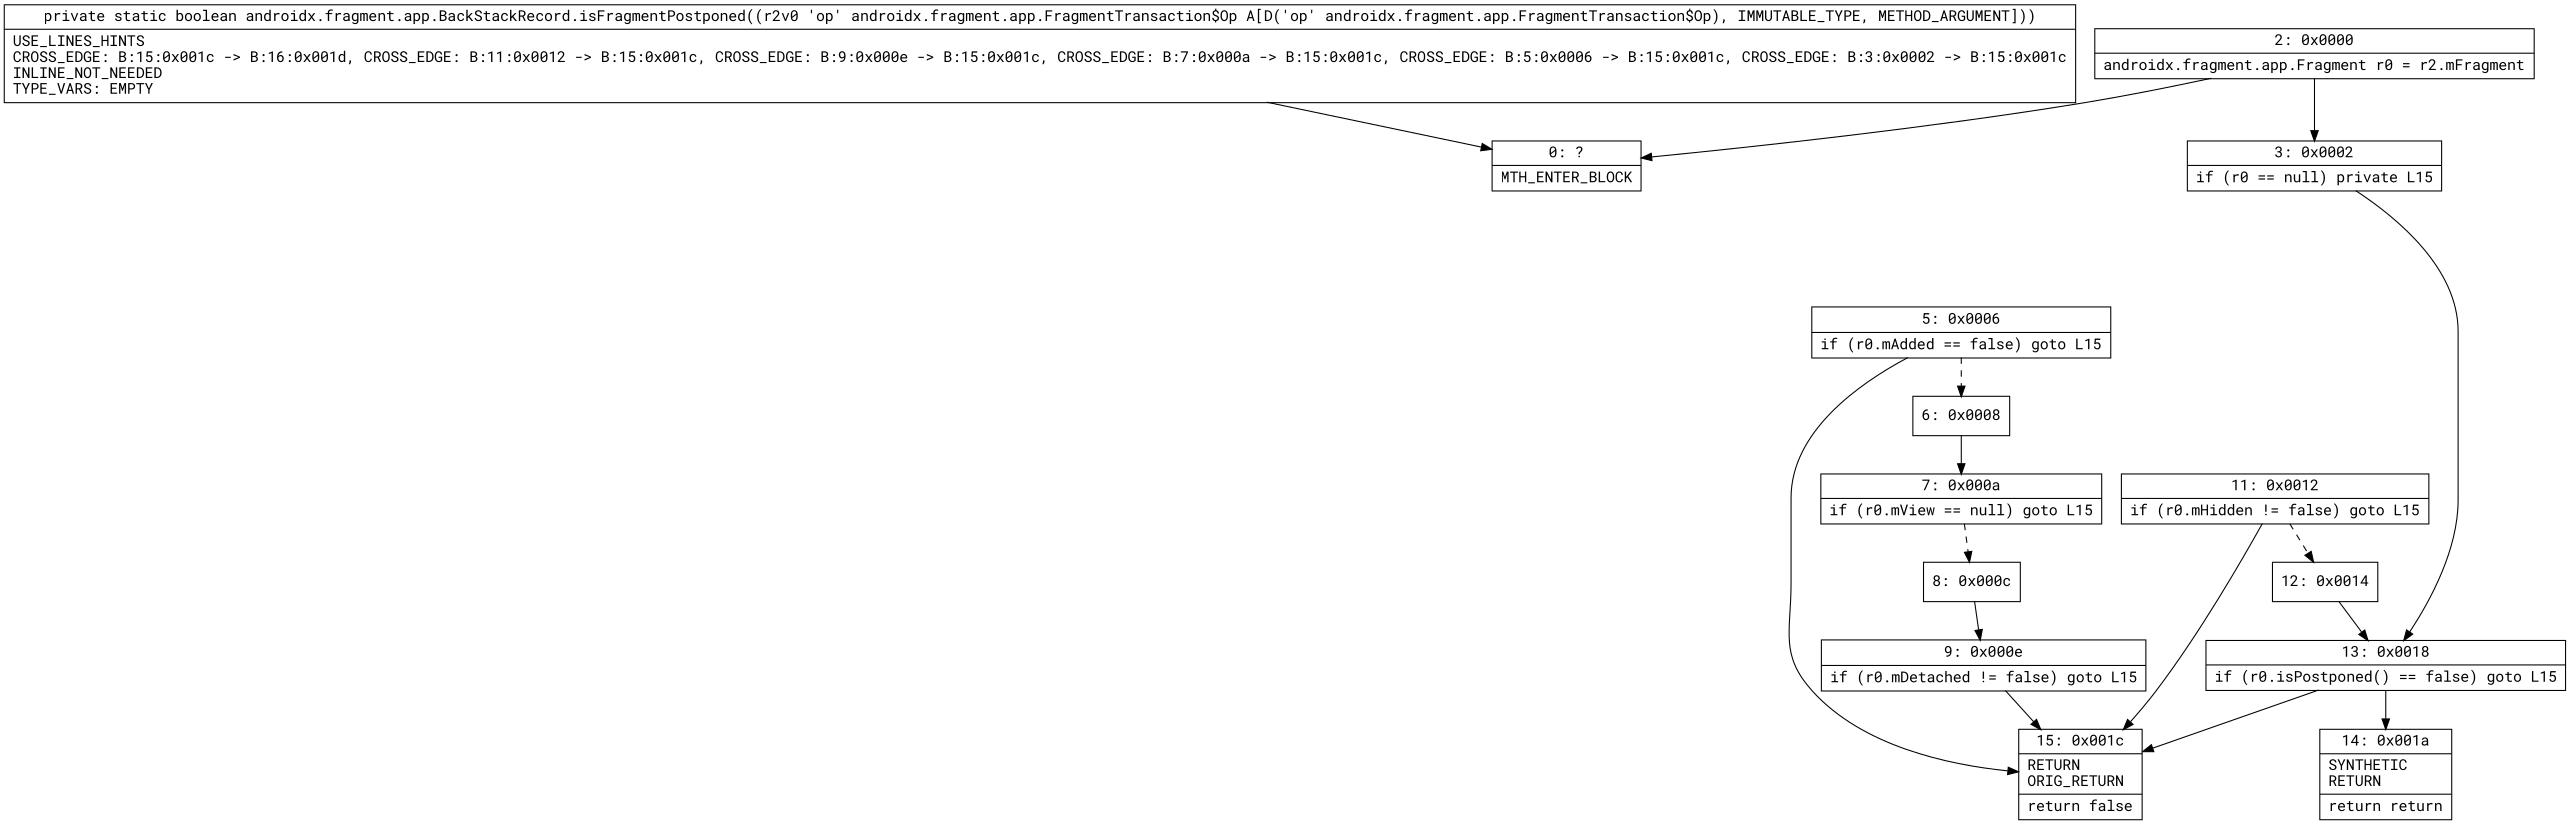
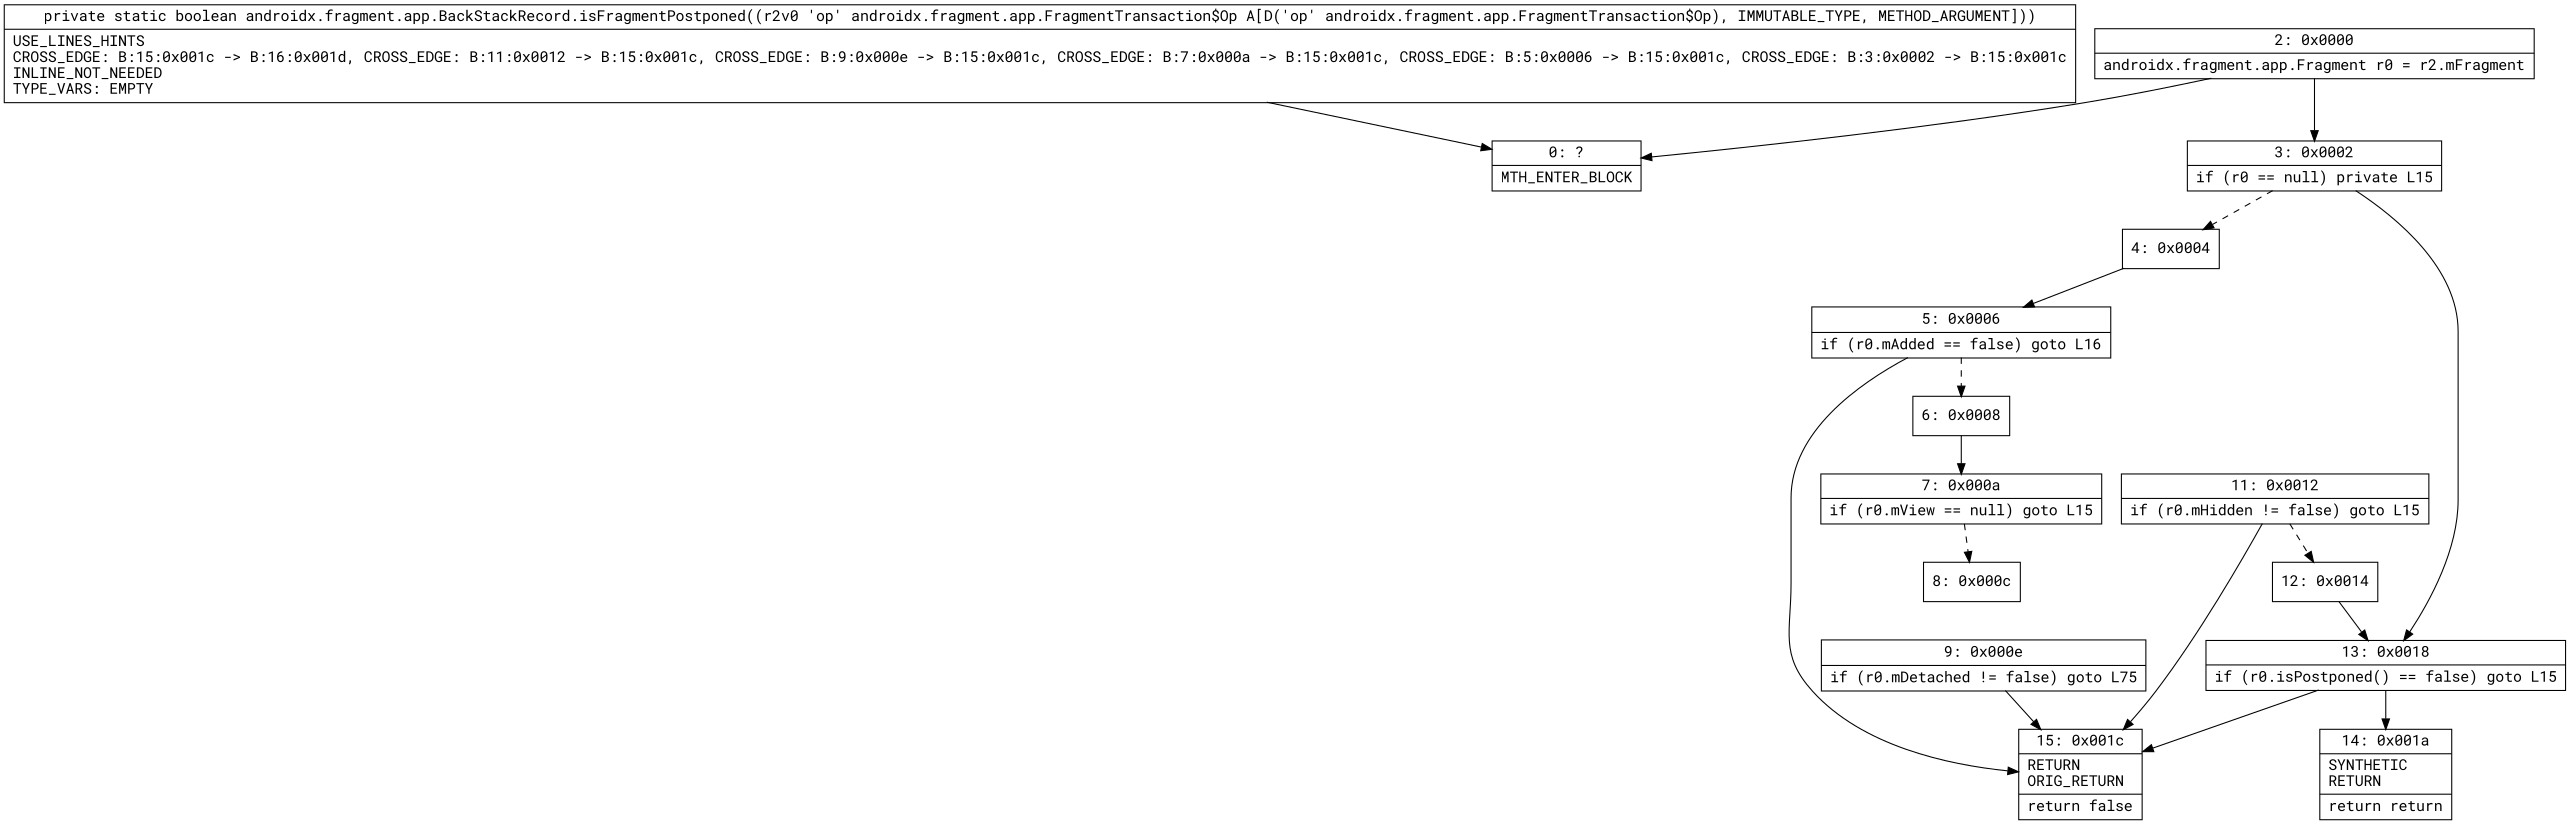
none -> (2171, 249)
(1961, 345) -> (1961, 345)
(1977, 616) -> none
(1984, 678) -> (1984, 678)
